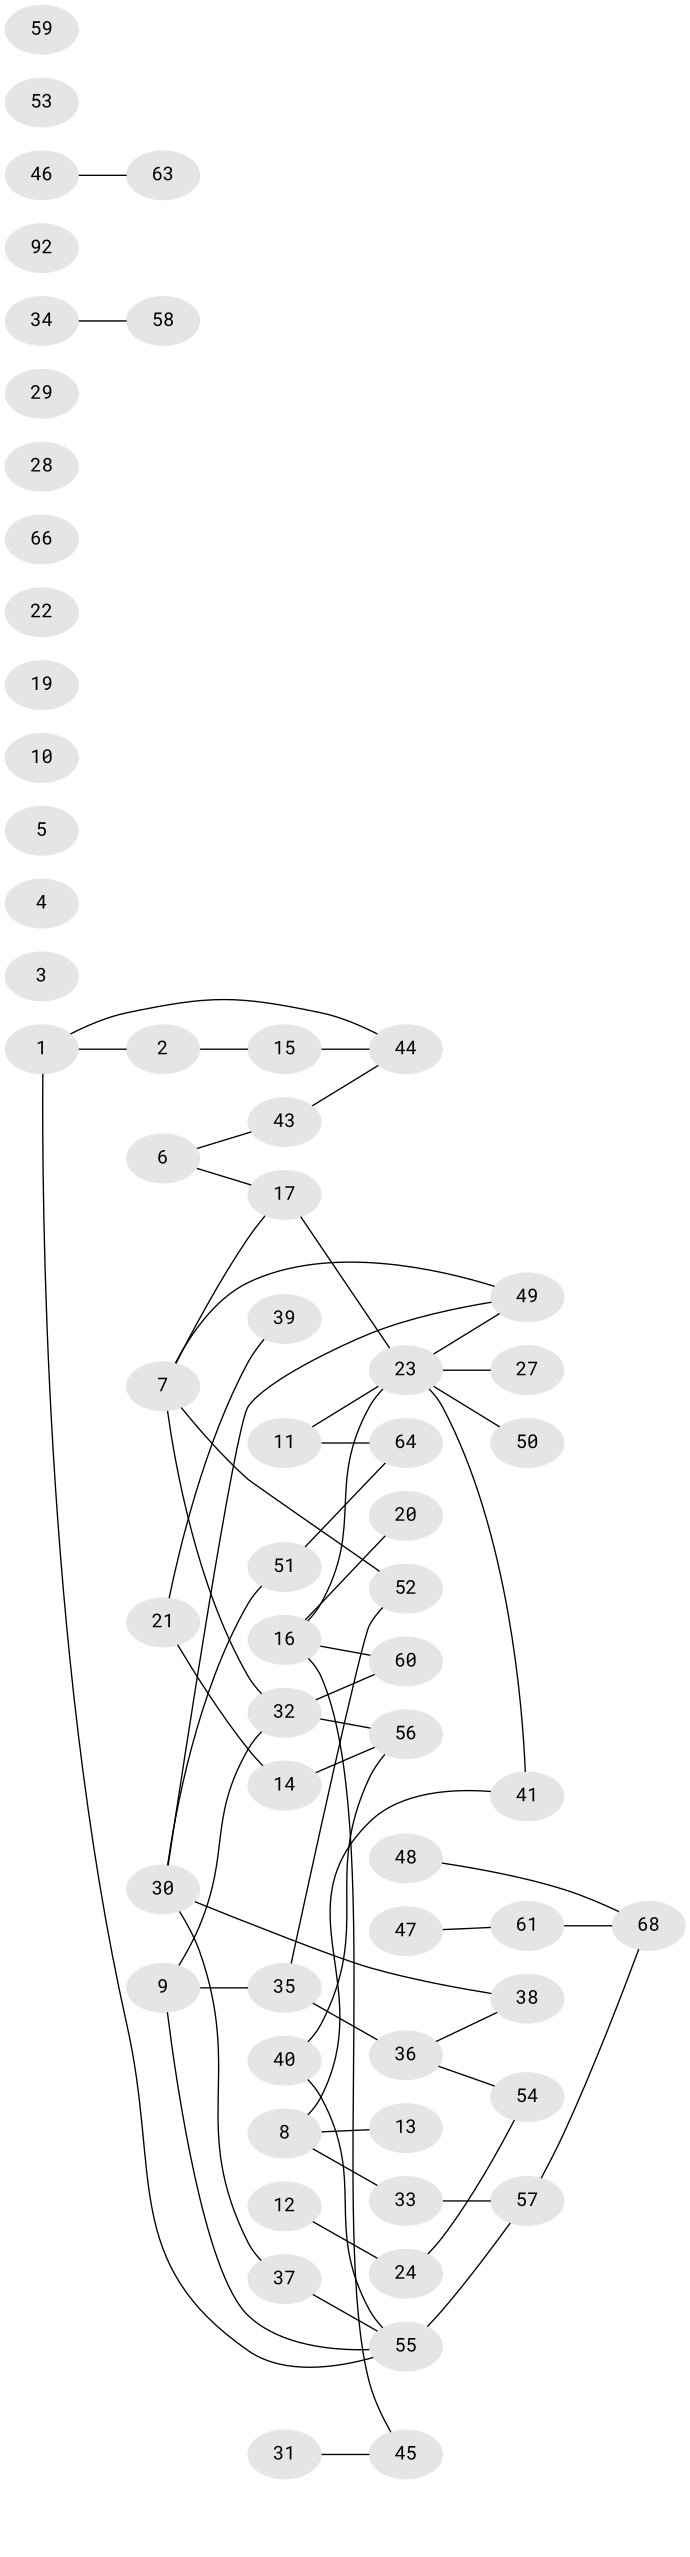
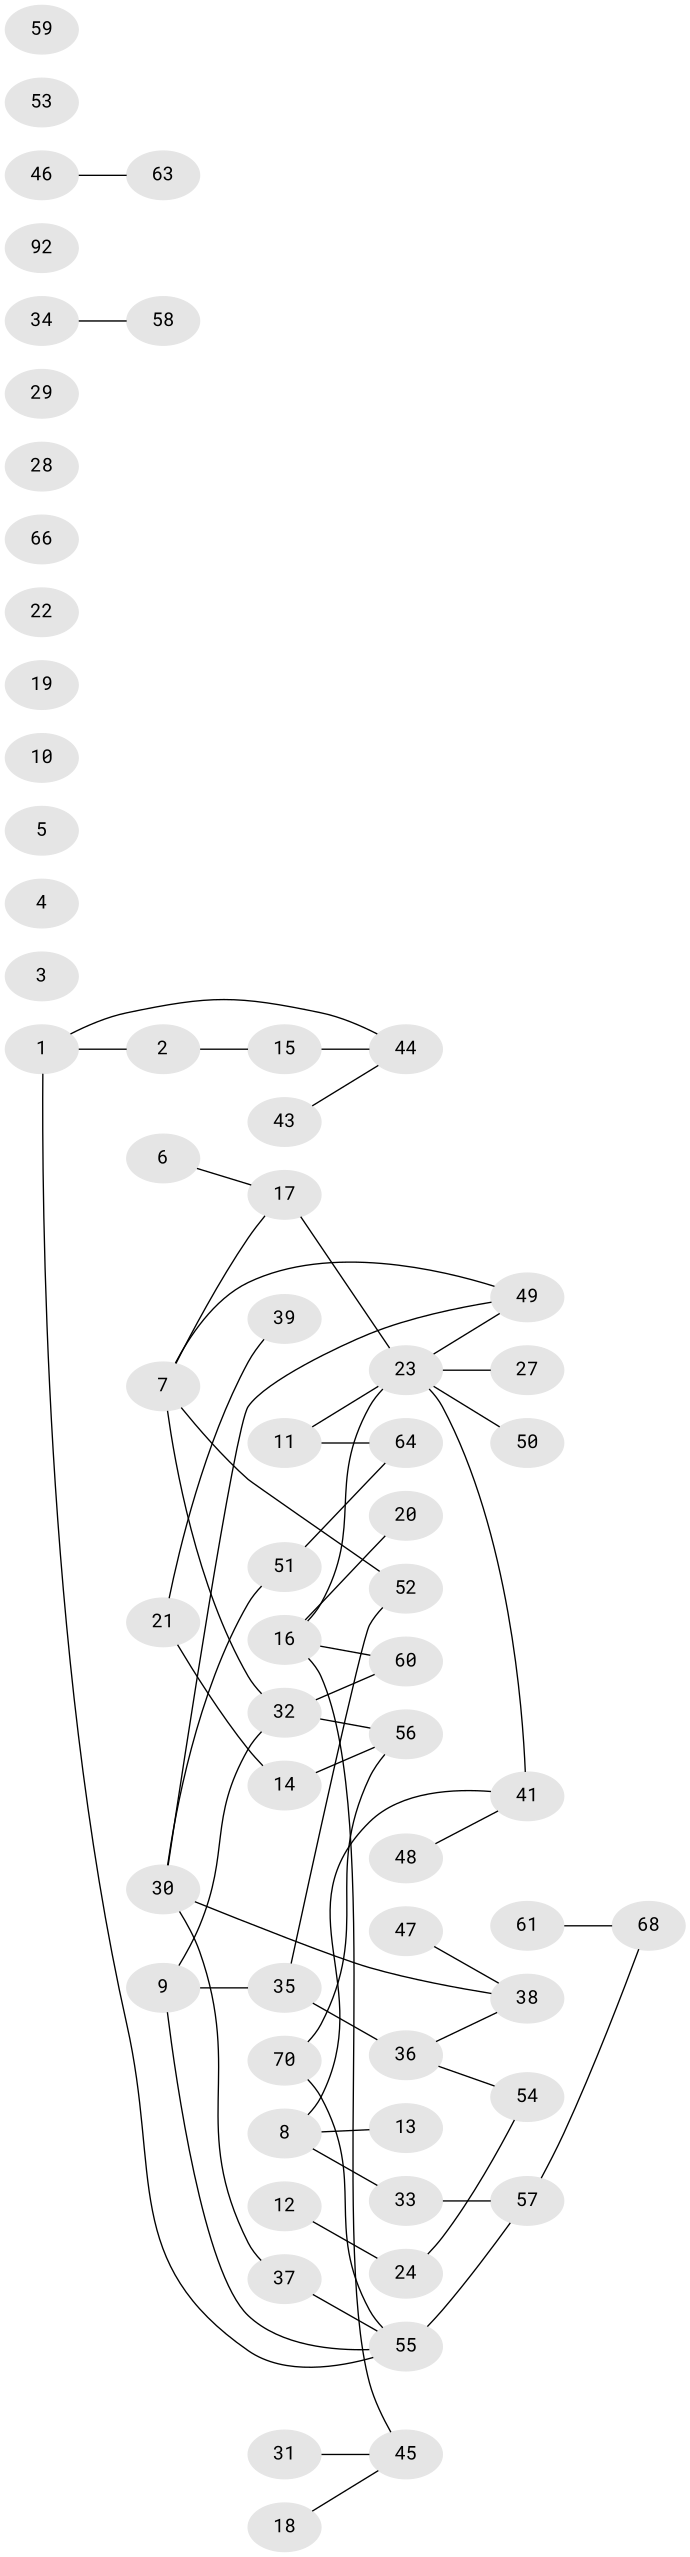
(224, 1140) -> none
(532, 1881) -> (467, 1827)
(467, 1929) -> (466, 1965)
(285, 2061) -> (285, 2061)
none -> (285, 2527)
